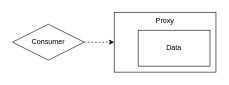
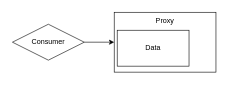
(97, 42) -> (97, 42)
(174, 48) -> (153, 48)
